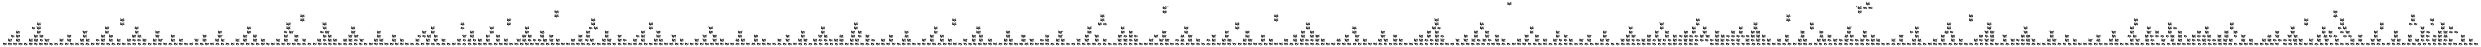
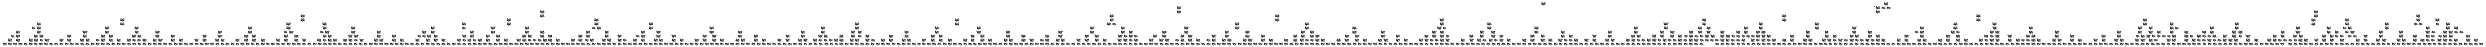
none -> (1395, 44)
